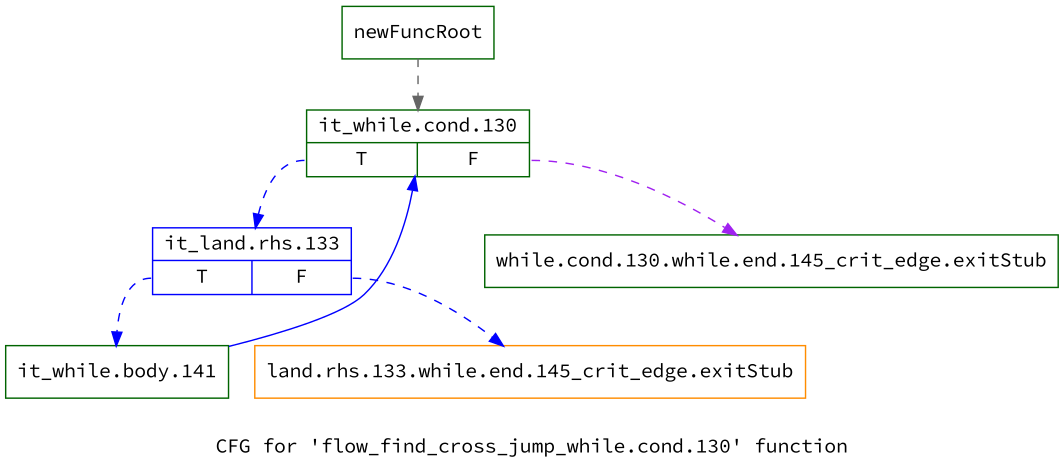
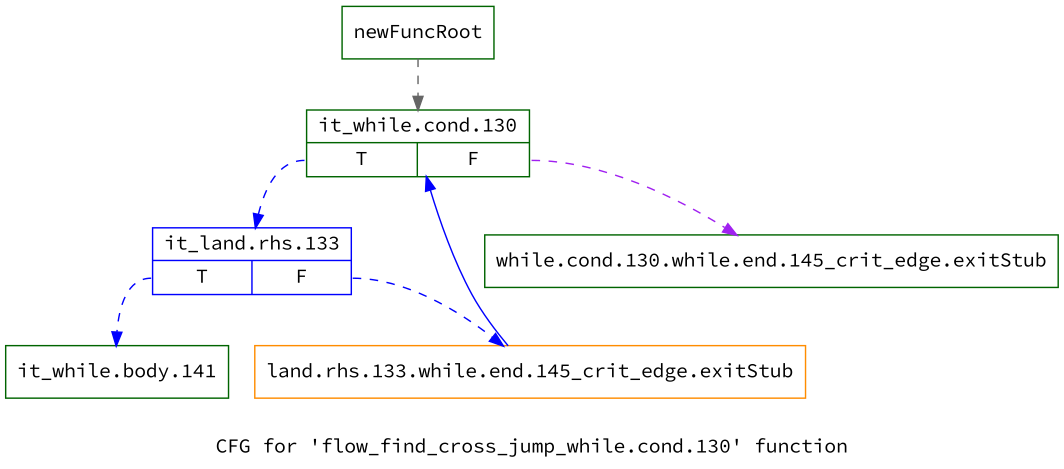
(352, 303) -> (461, 272)
